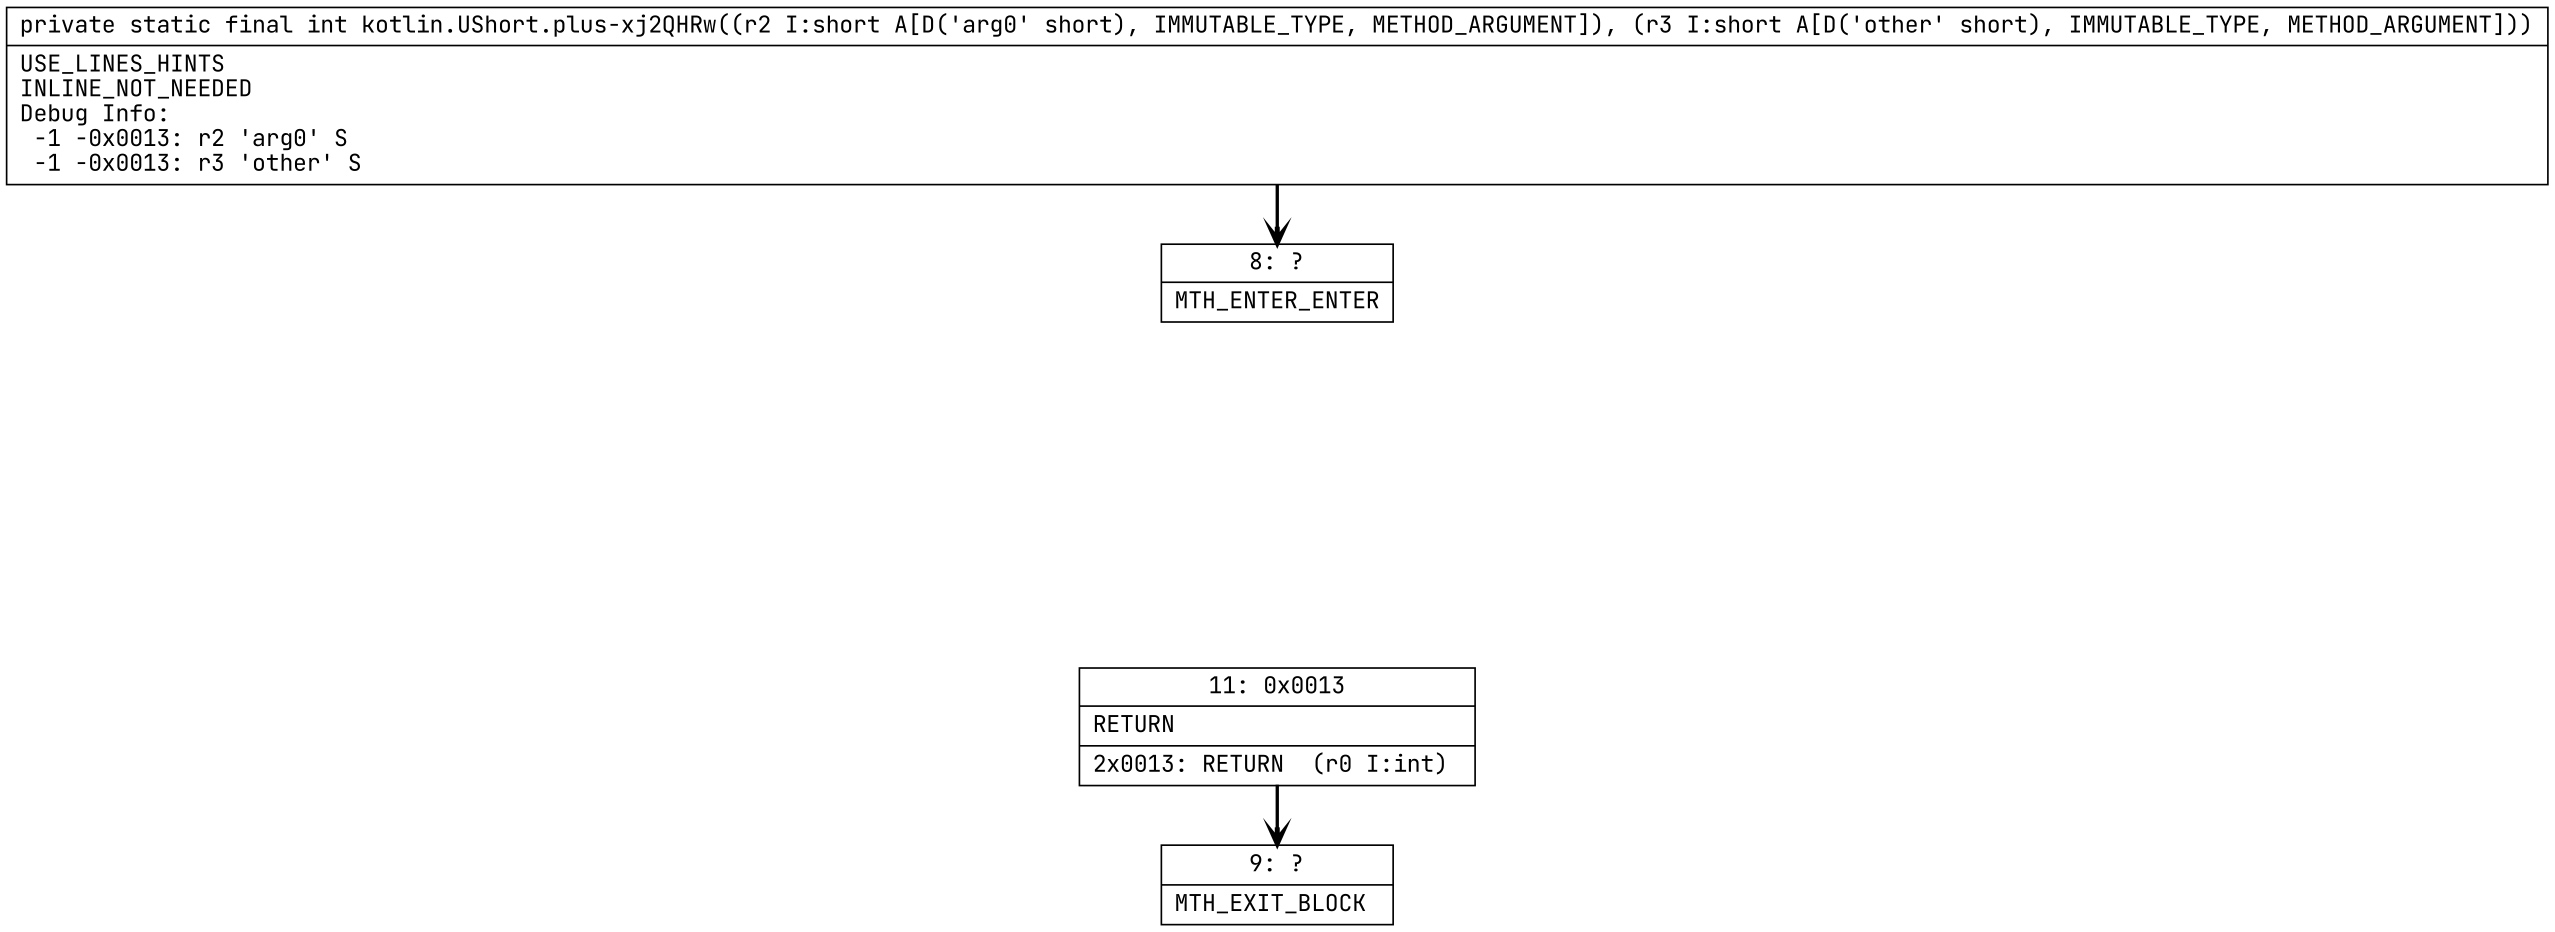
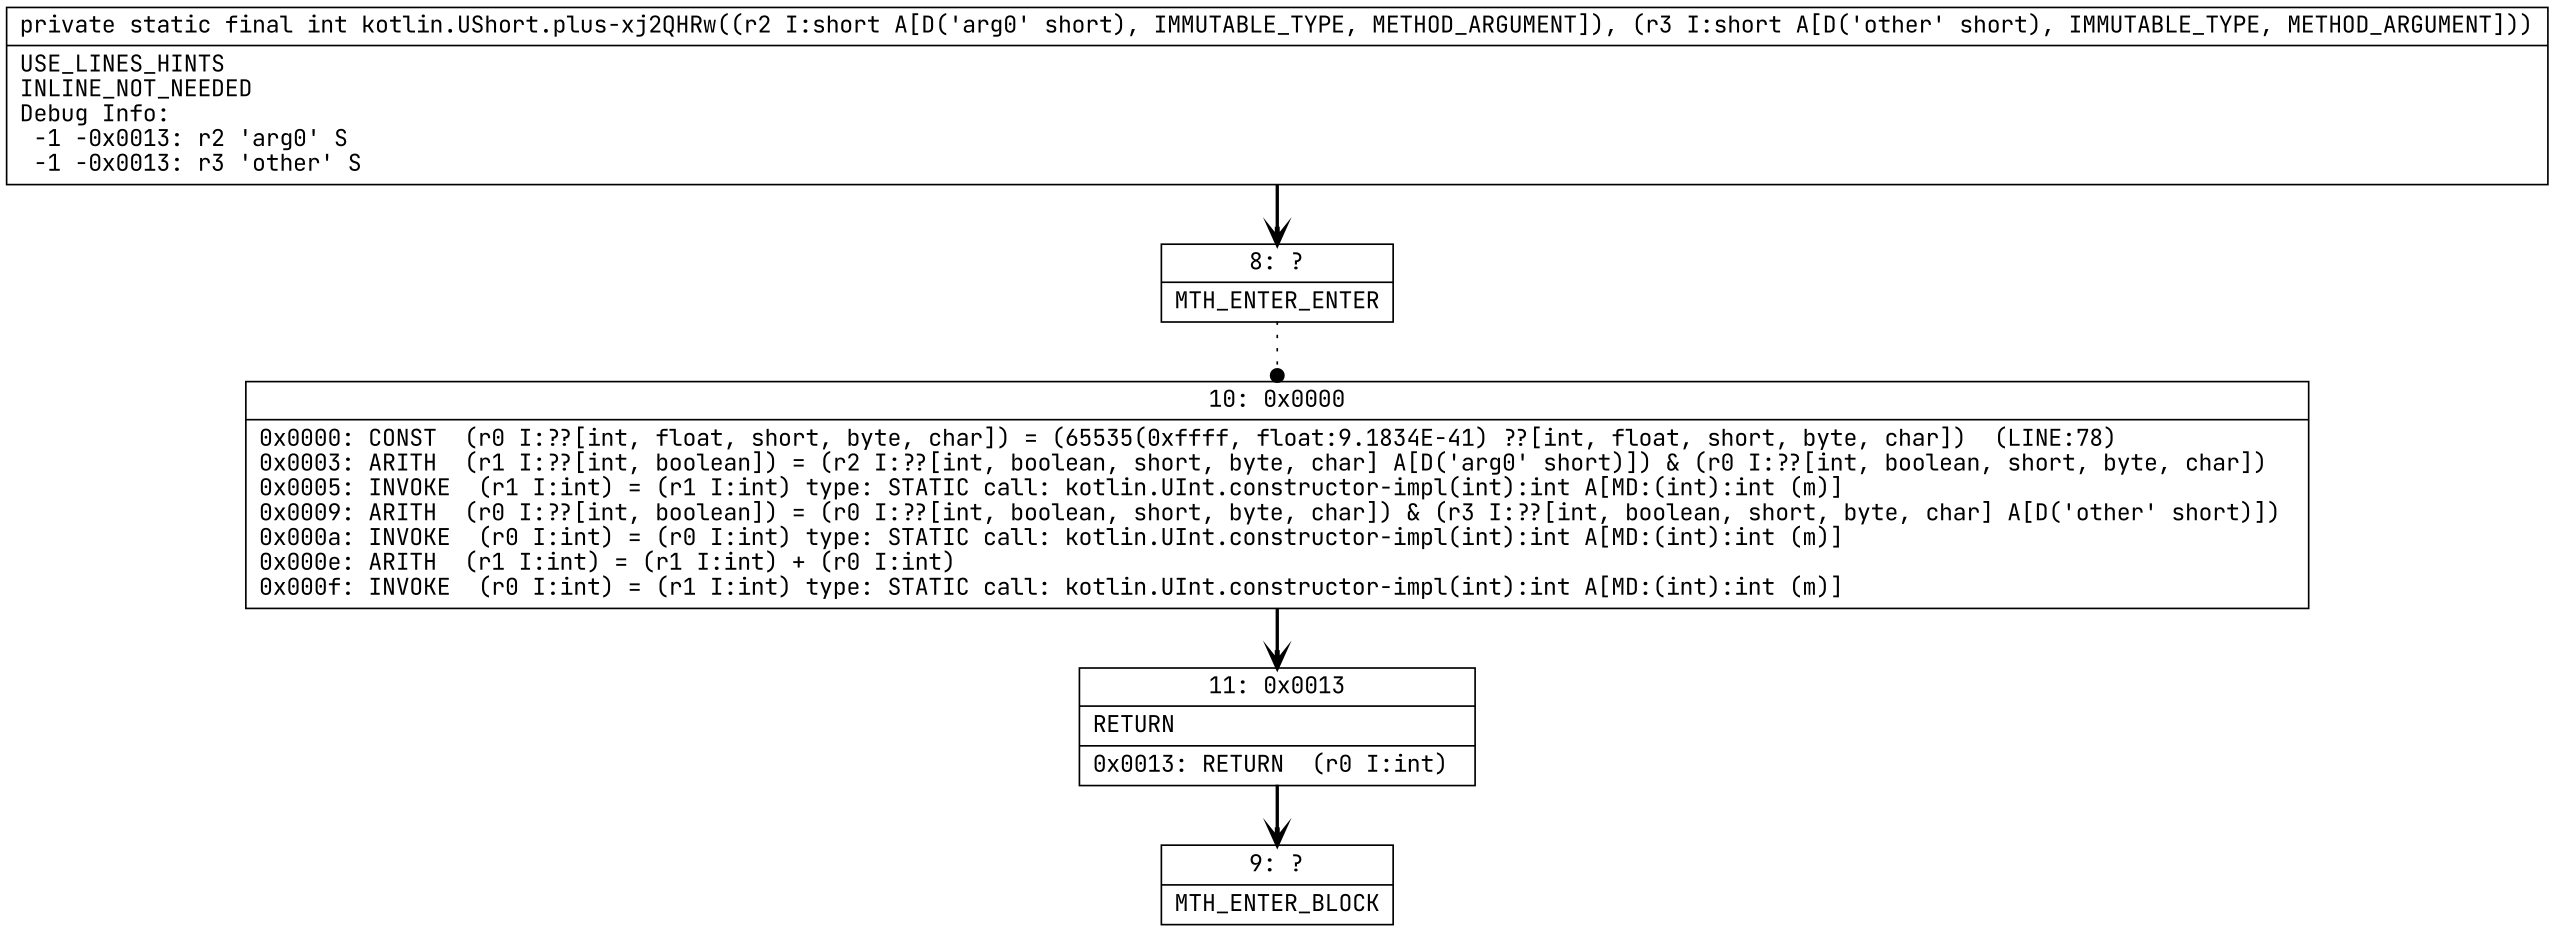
none -> (1277, 495)
(1277, 765) -> (1277, 765)
(1271, 904) -> (1277, 904)
